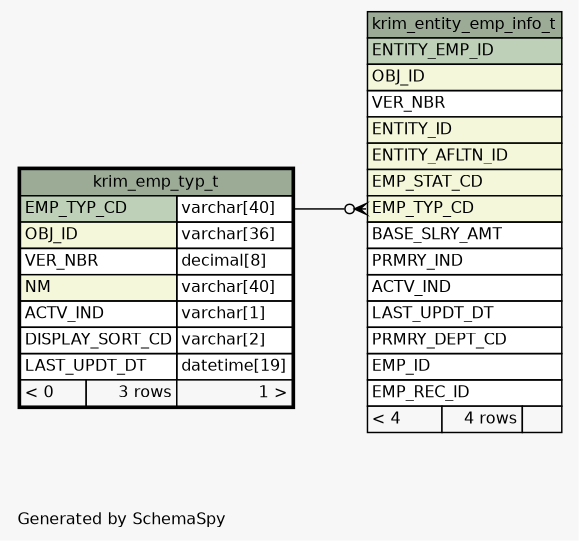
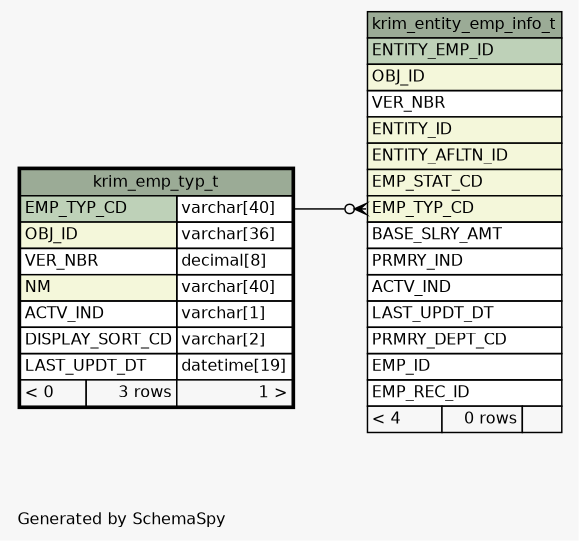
(491, 419) -> (491, 419)
